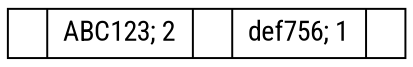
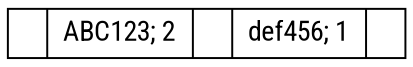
(299, 32) -> (299, 32)
